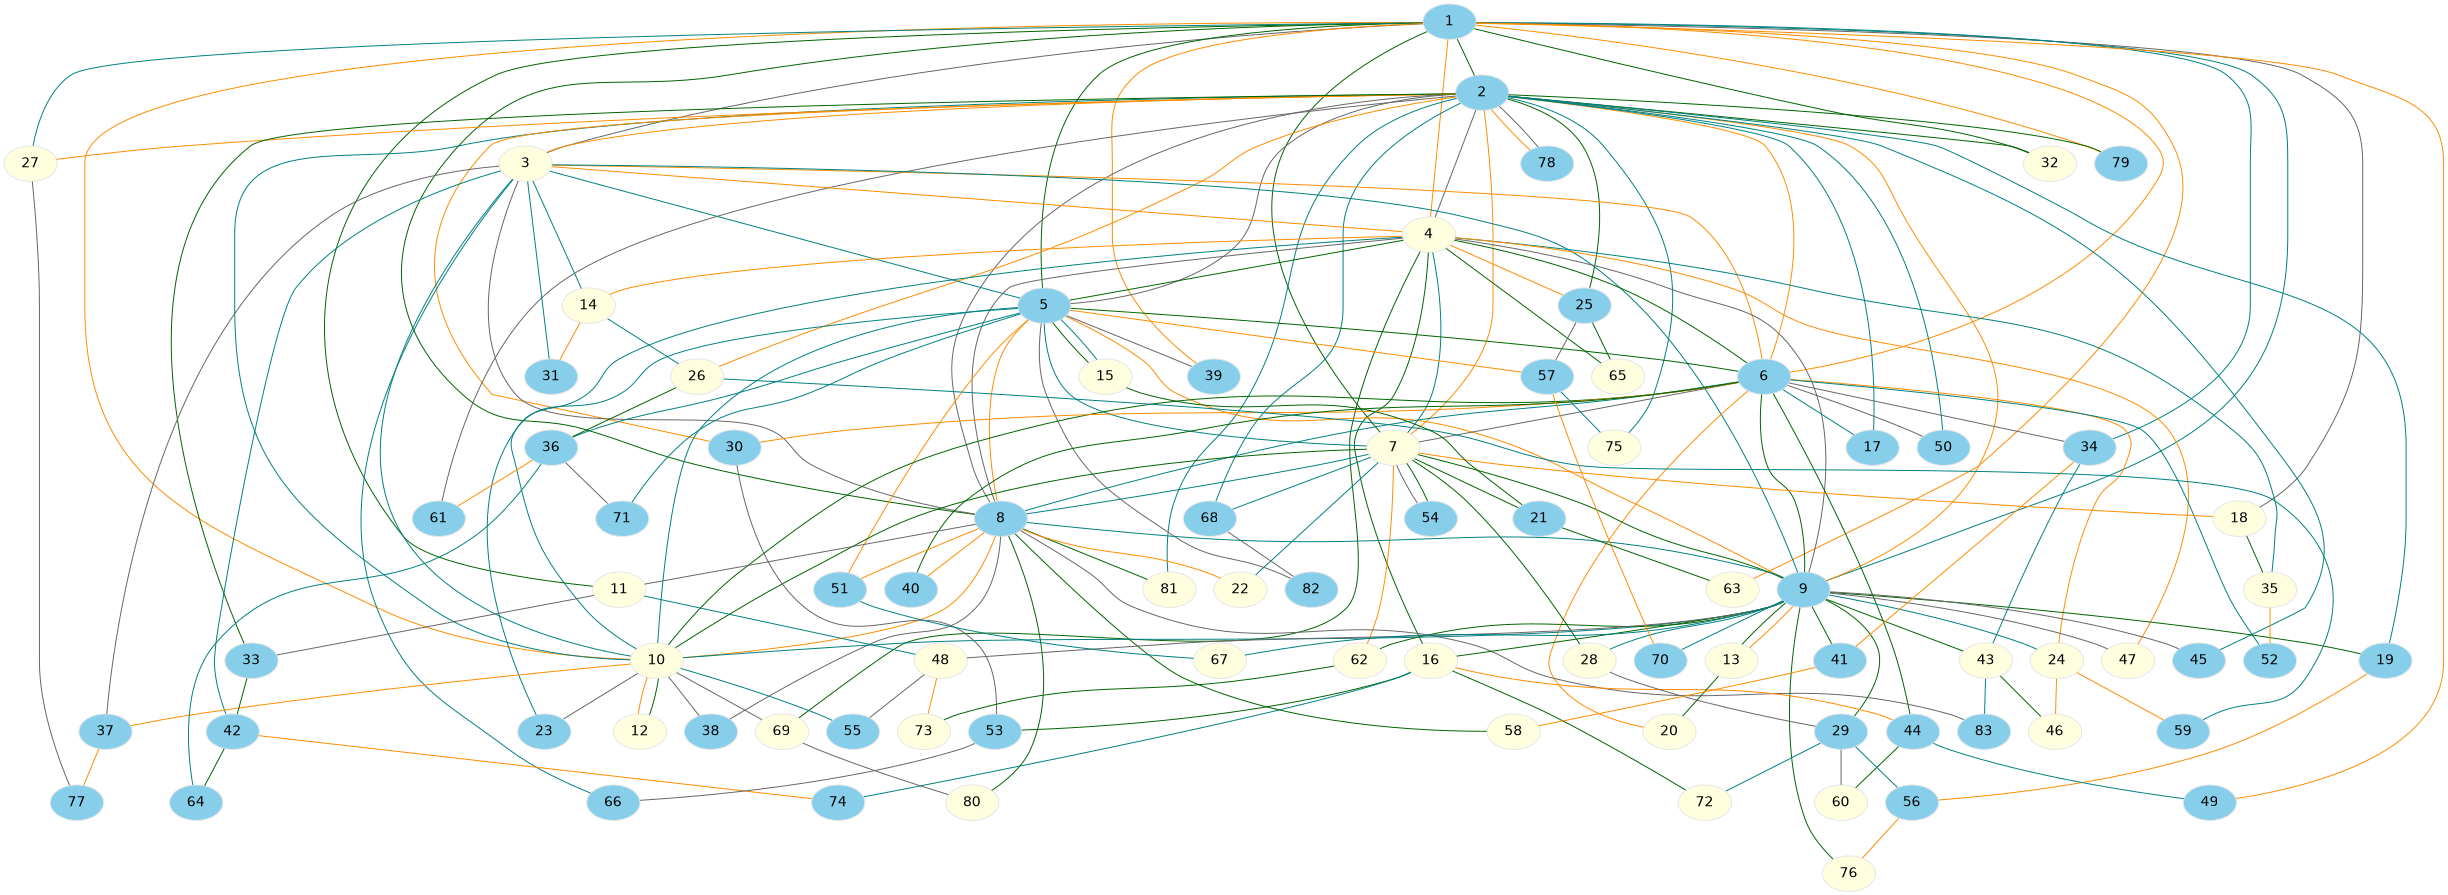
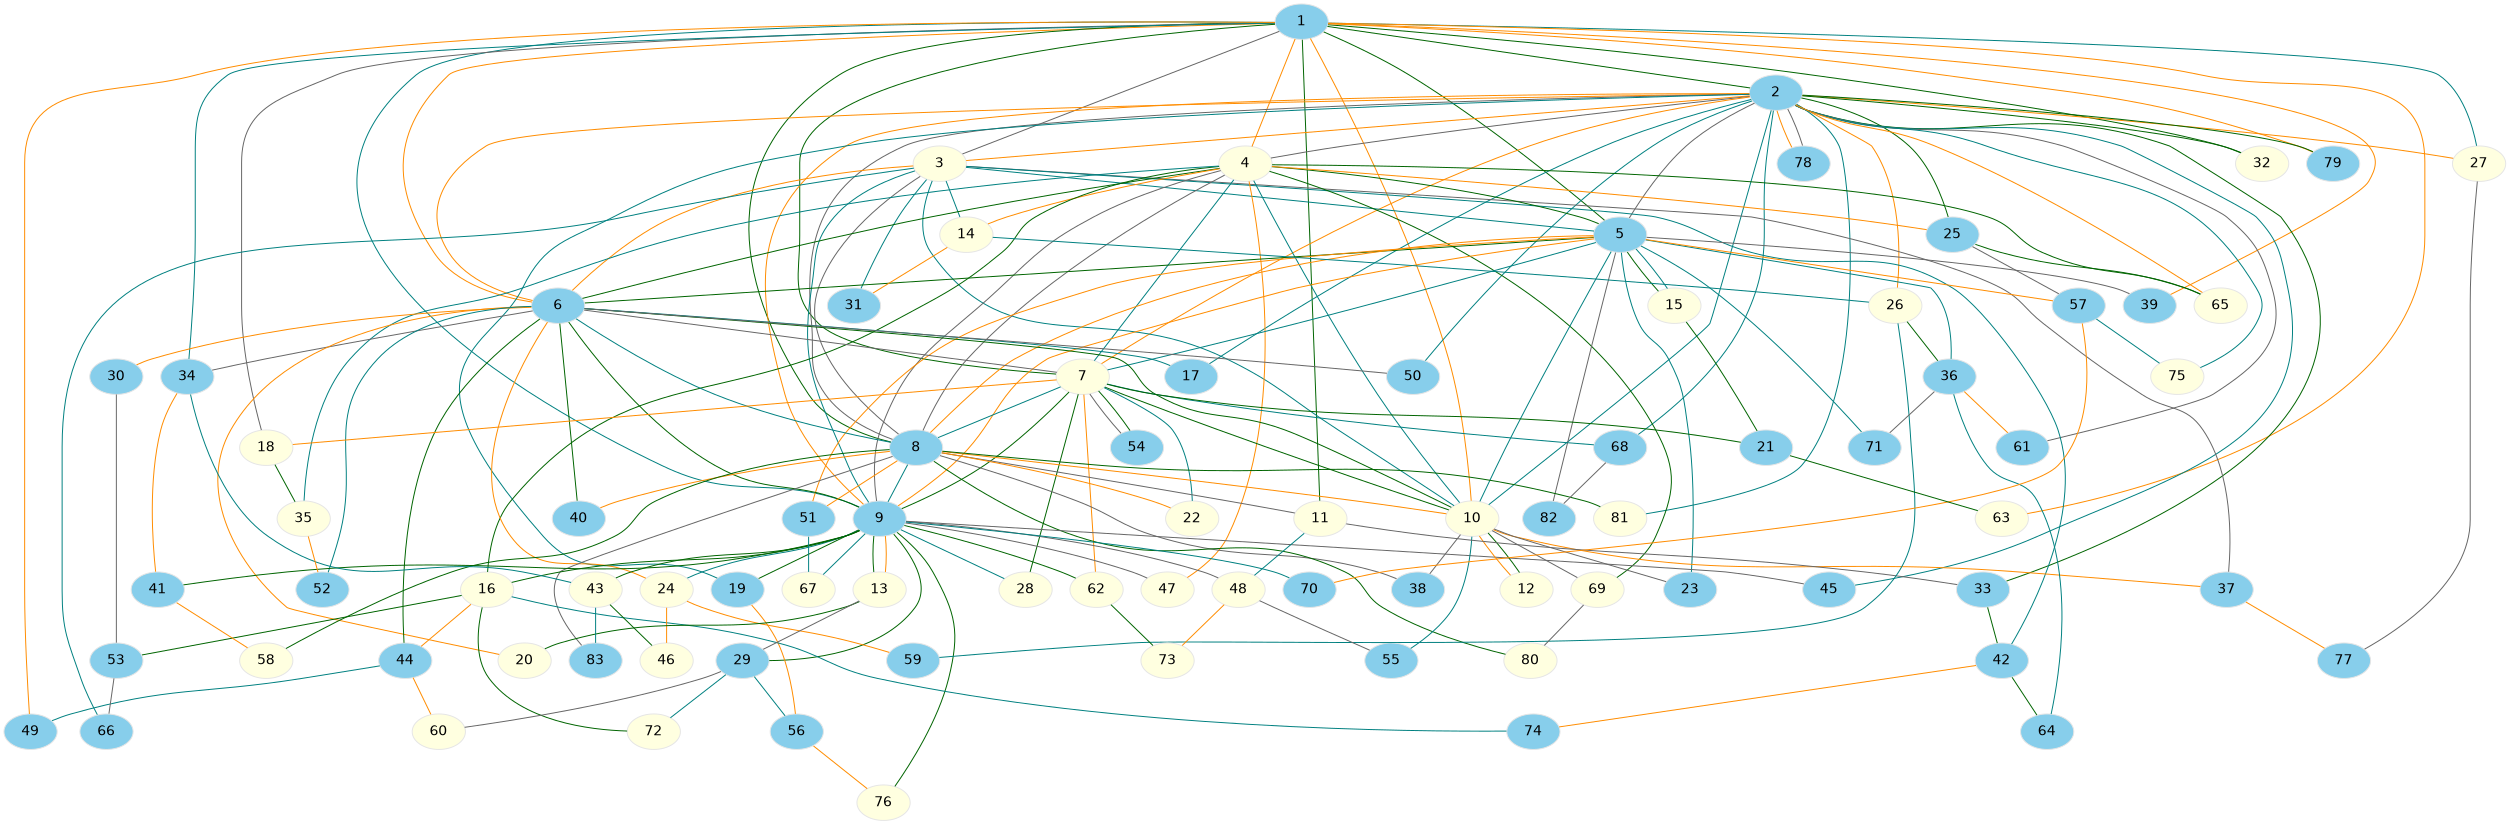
(454, 195) -> (2007, 179)
(977, 199) -> none
(986, 640) -> none
(1712, 704) -> (811, 625)
(1881, 763) -> (422, 696)
